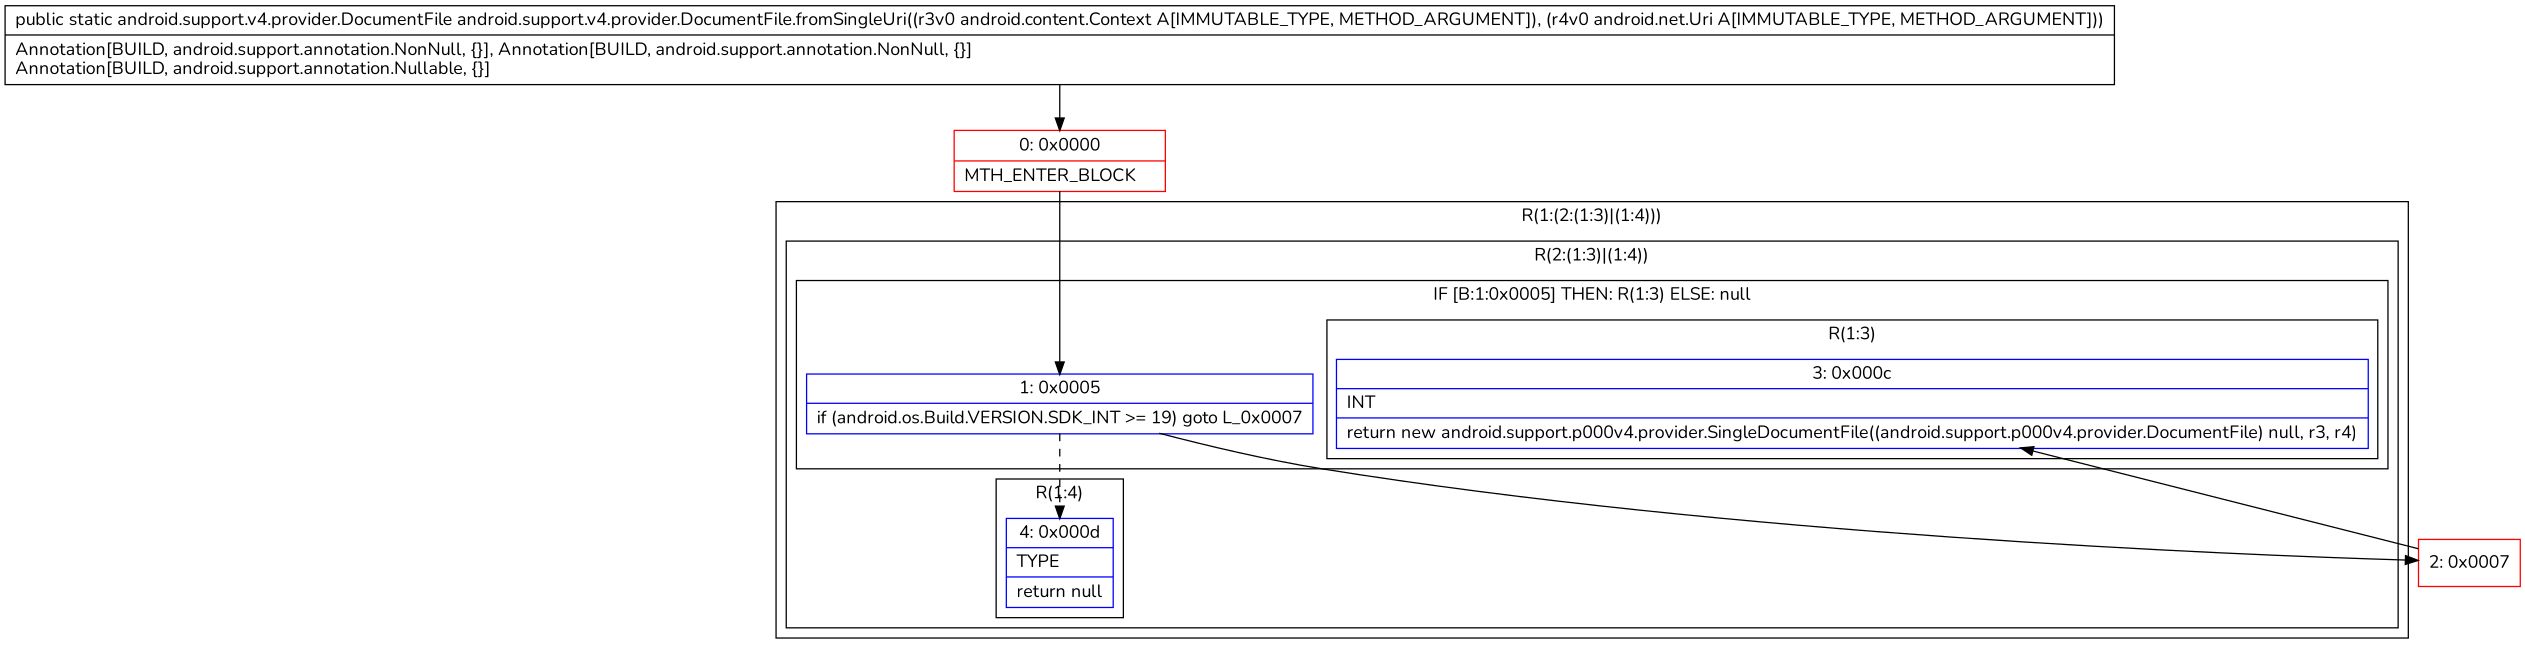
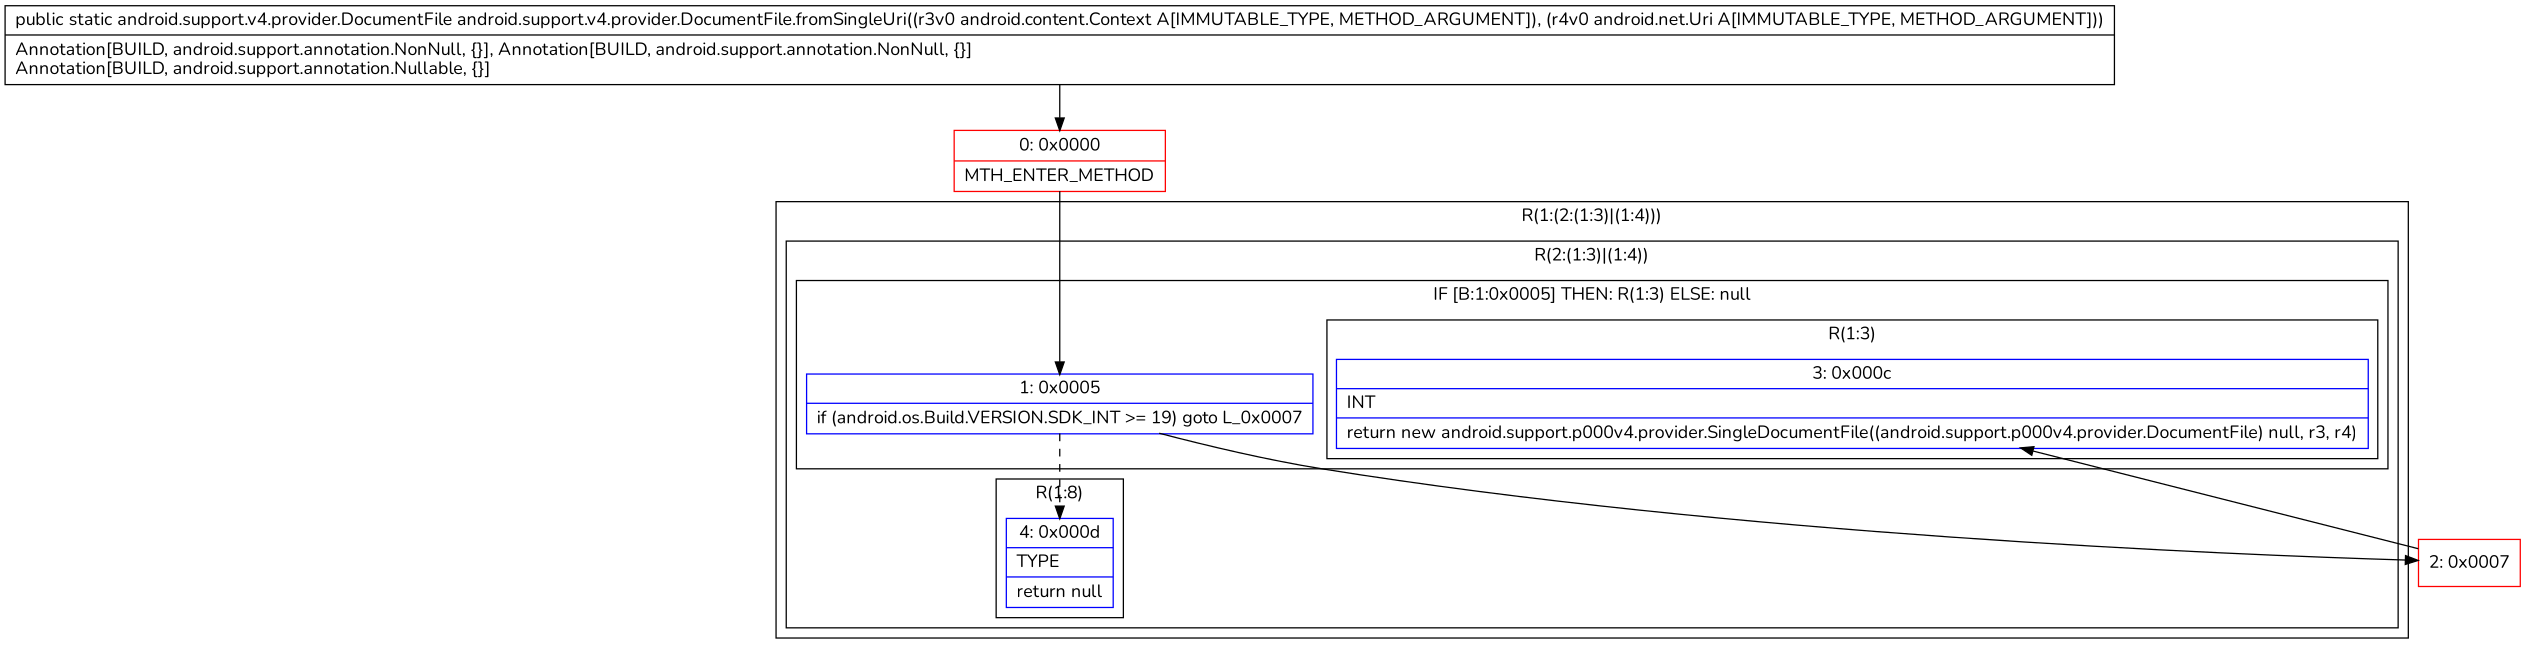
(1051, 176) -> (1060, 176)
(1060, 494) -> (1060, 494)
